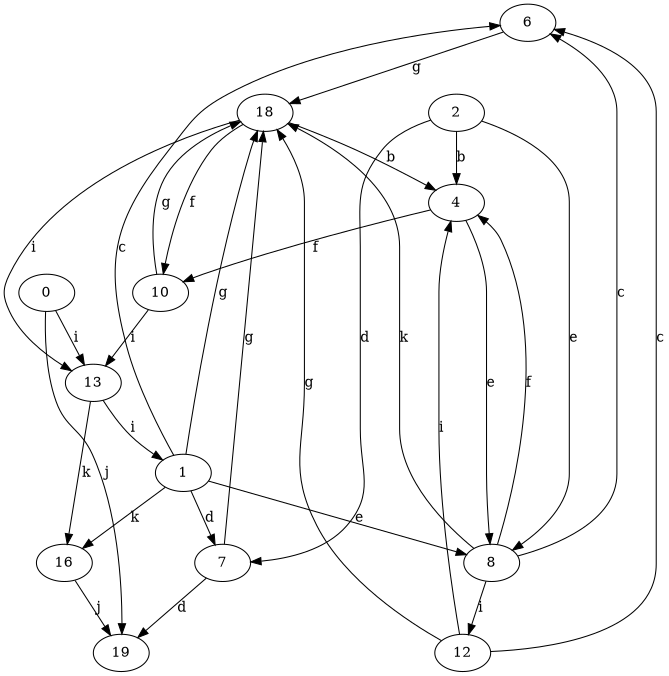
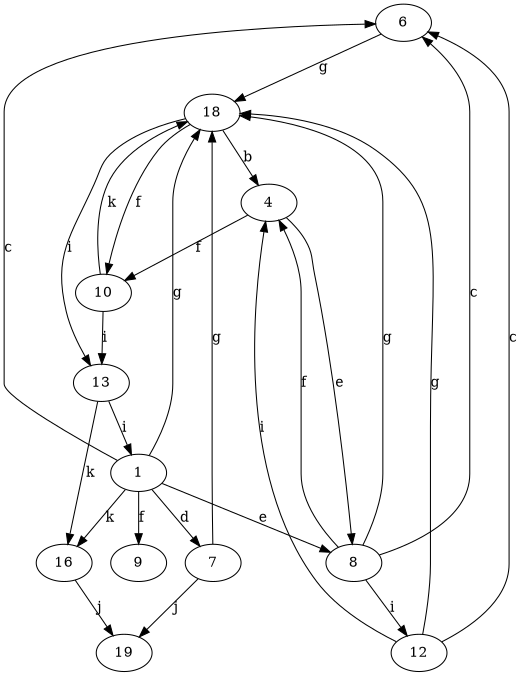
(457, 113) -> none
(167, 203) -> (112, 203)
(47, 293) -> none
(404, 338) -> (388, 338)
none -> (139, 563)
(182, 608) -> (176, 608)
